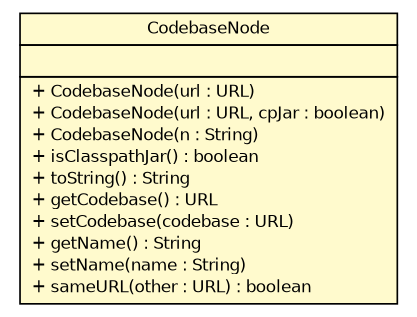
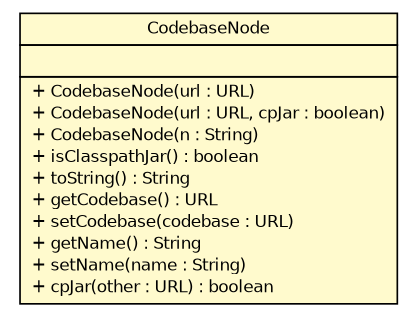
(172, 287) -> (153, 287)
